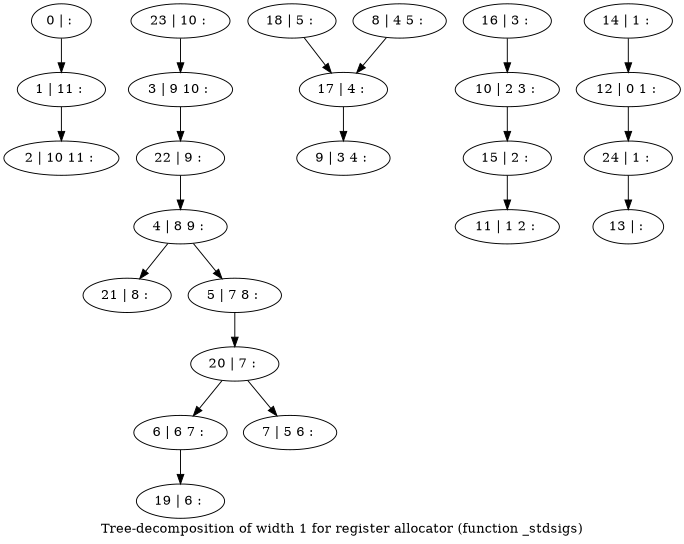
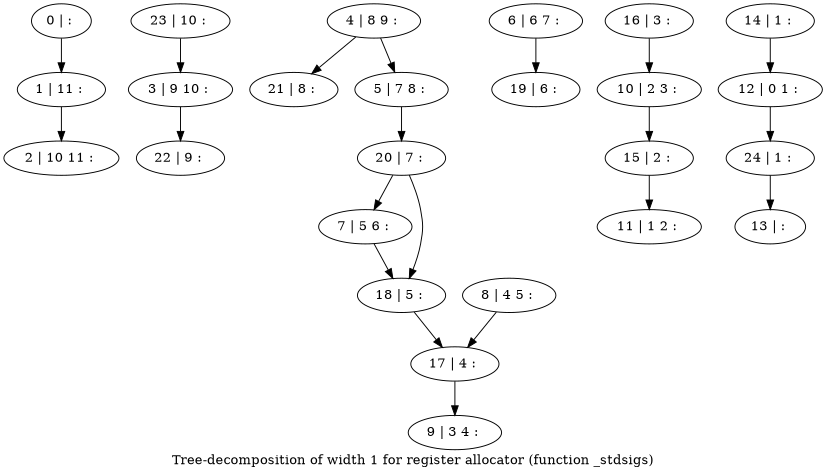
(180, 188) -> none
none -> (381, 257)
(211, 394) -> (422, 222)
